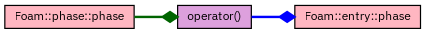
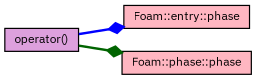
(149, 17) -> (93, 48)
